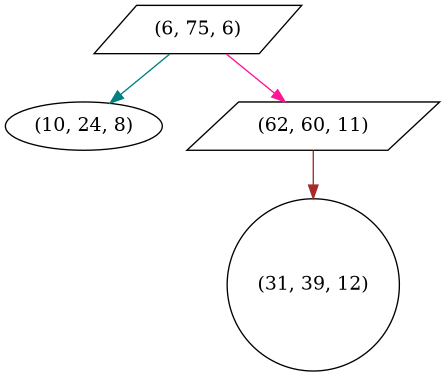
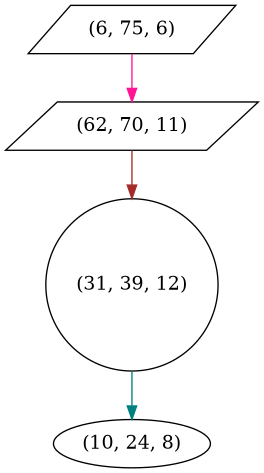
(145, 74) -> (132, 389)
(313, 126) -> (132, 126)
